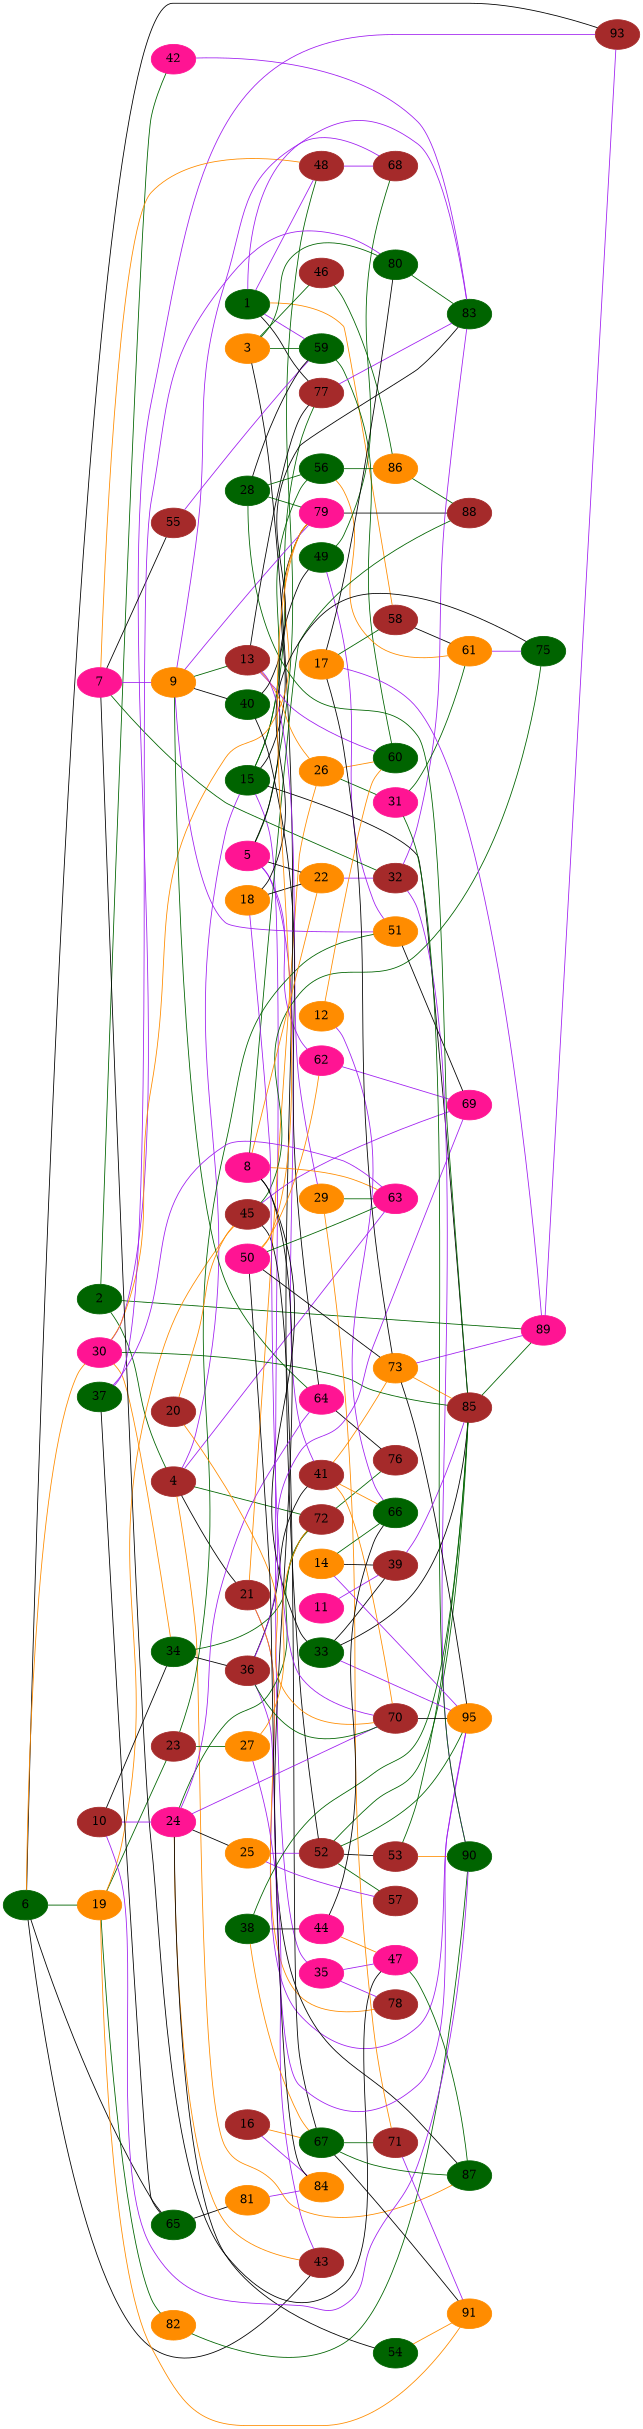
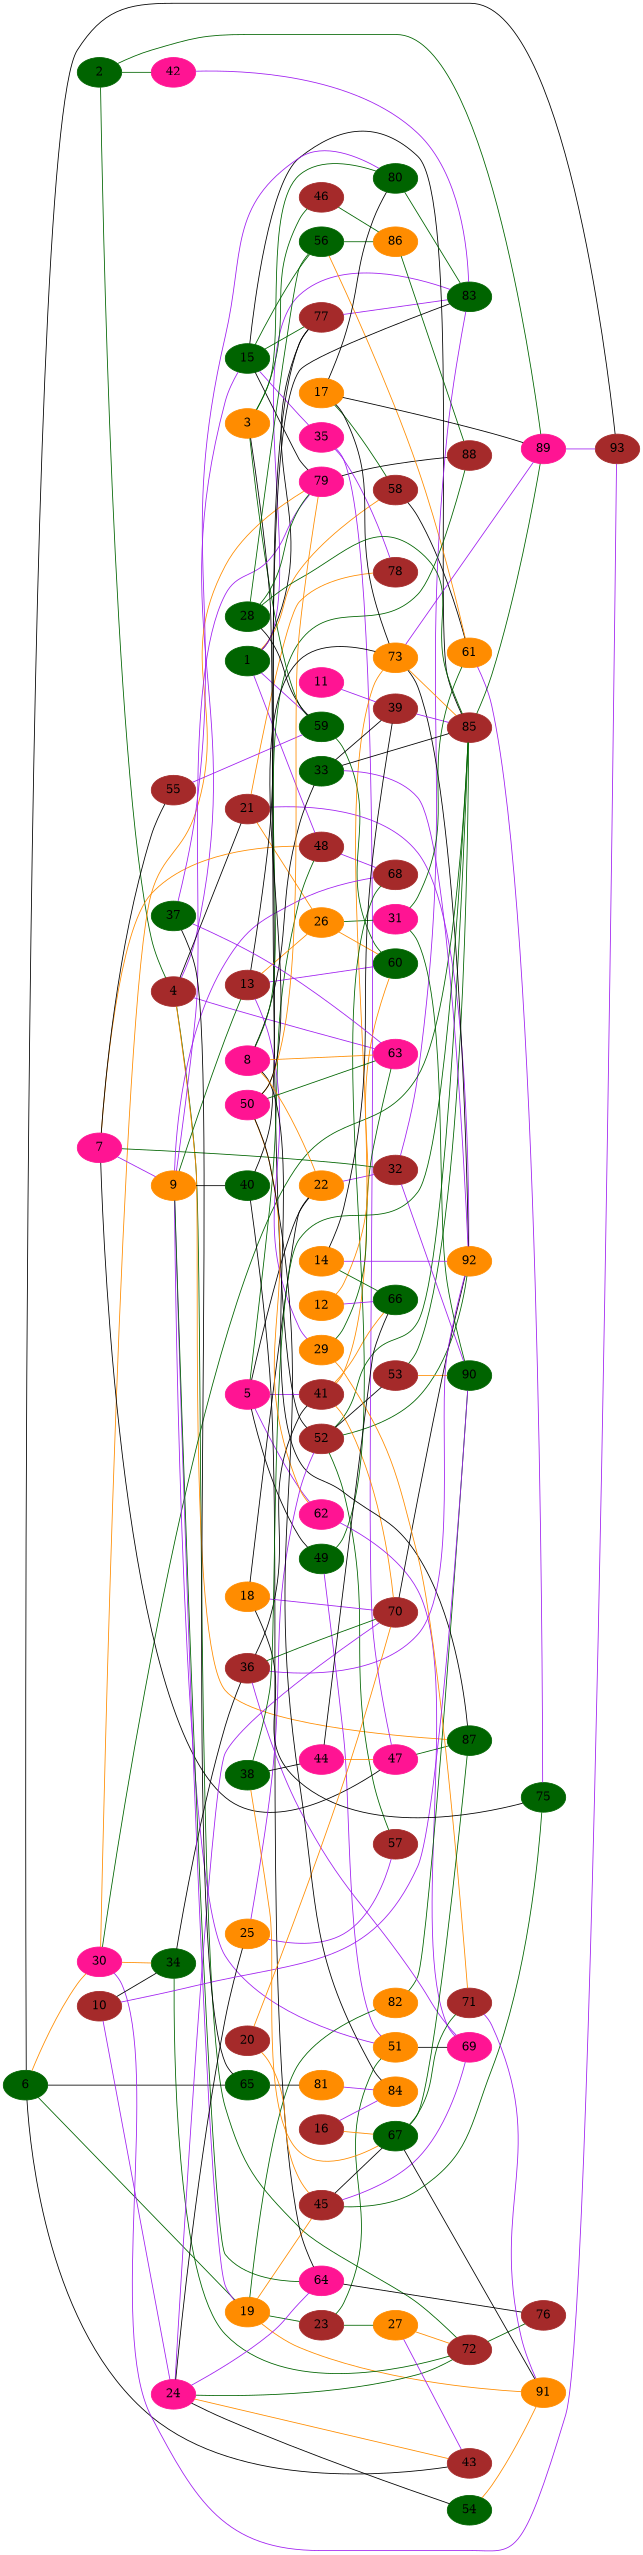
(497, 964) -> (433, 418)
(469, 1718) -> (469, 1261)
none -> (193, 1752)
